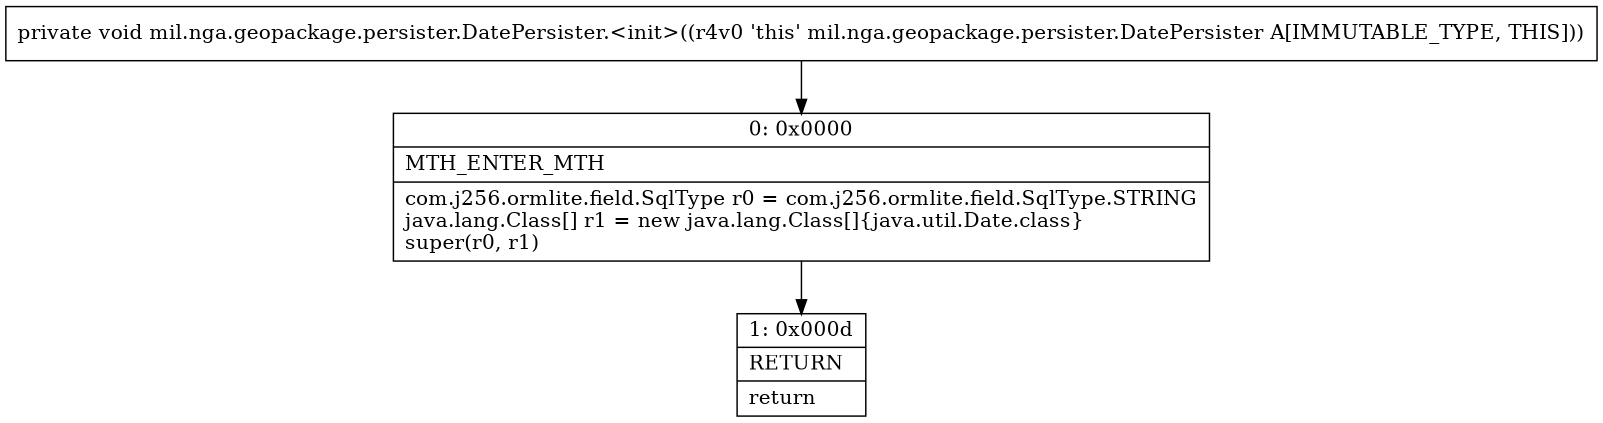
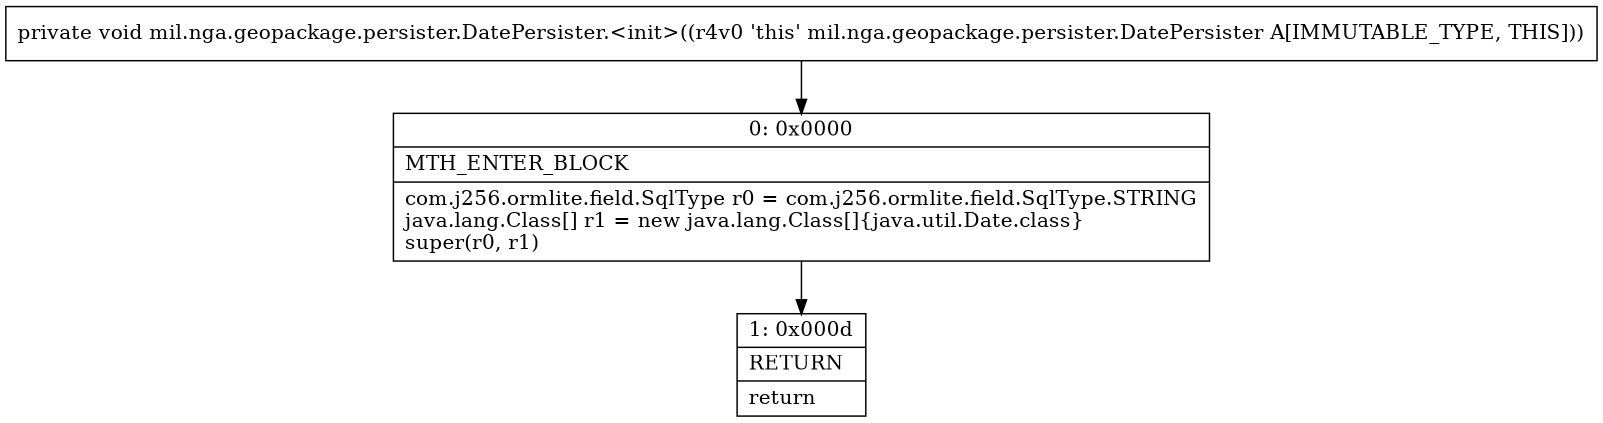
(505, 164) -> (518, 164)
